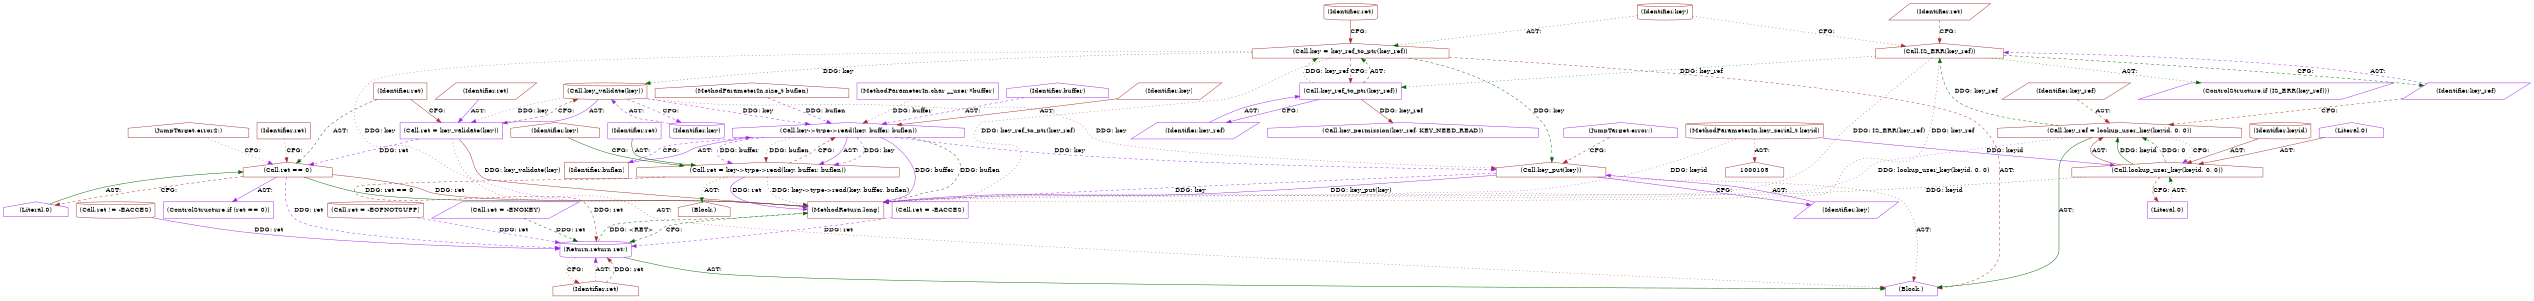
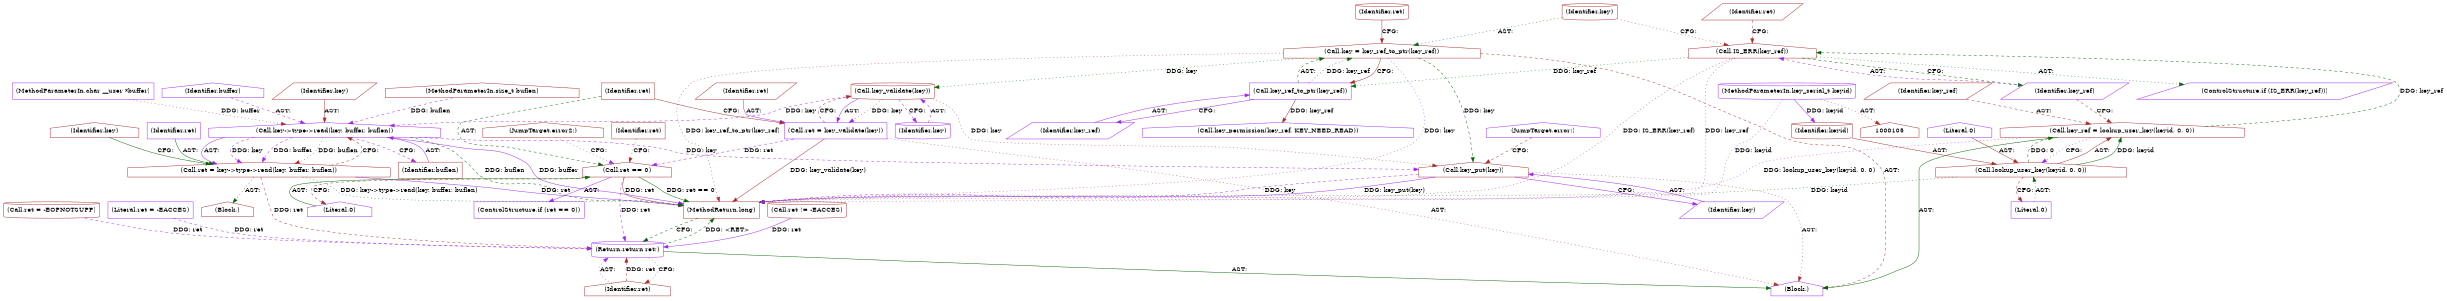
(1351, 68) -> (1372, 75)
(1755, 131) -> (1787, 91)
(1974, 153) -> (1803, 109)
(506, 210) -> none
(930, 210) -> (151, 210)
